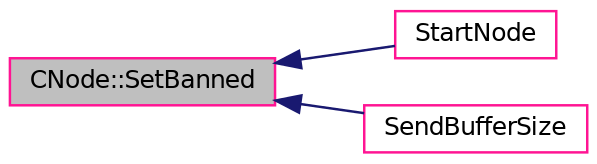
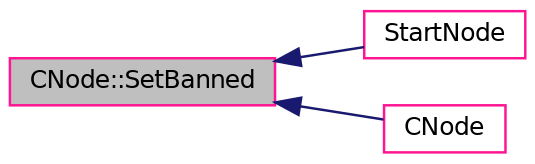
(476, 129) -> (445, 129)
